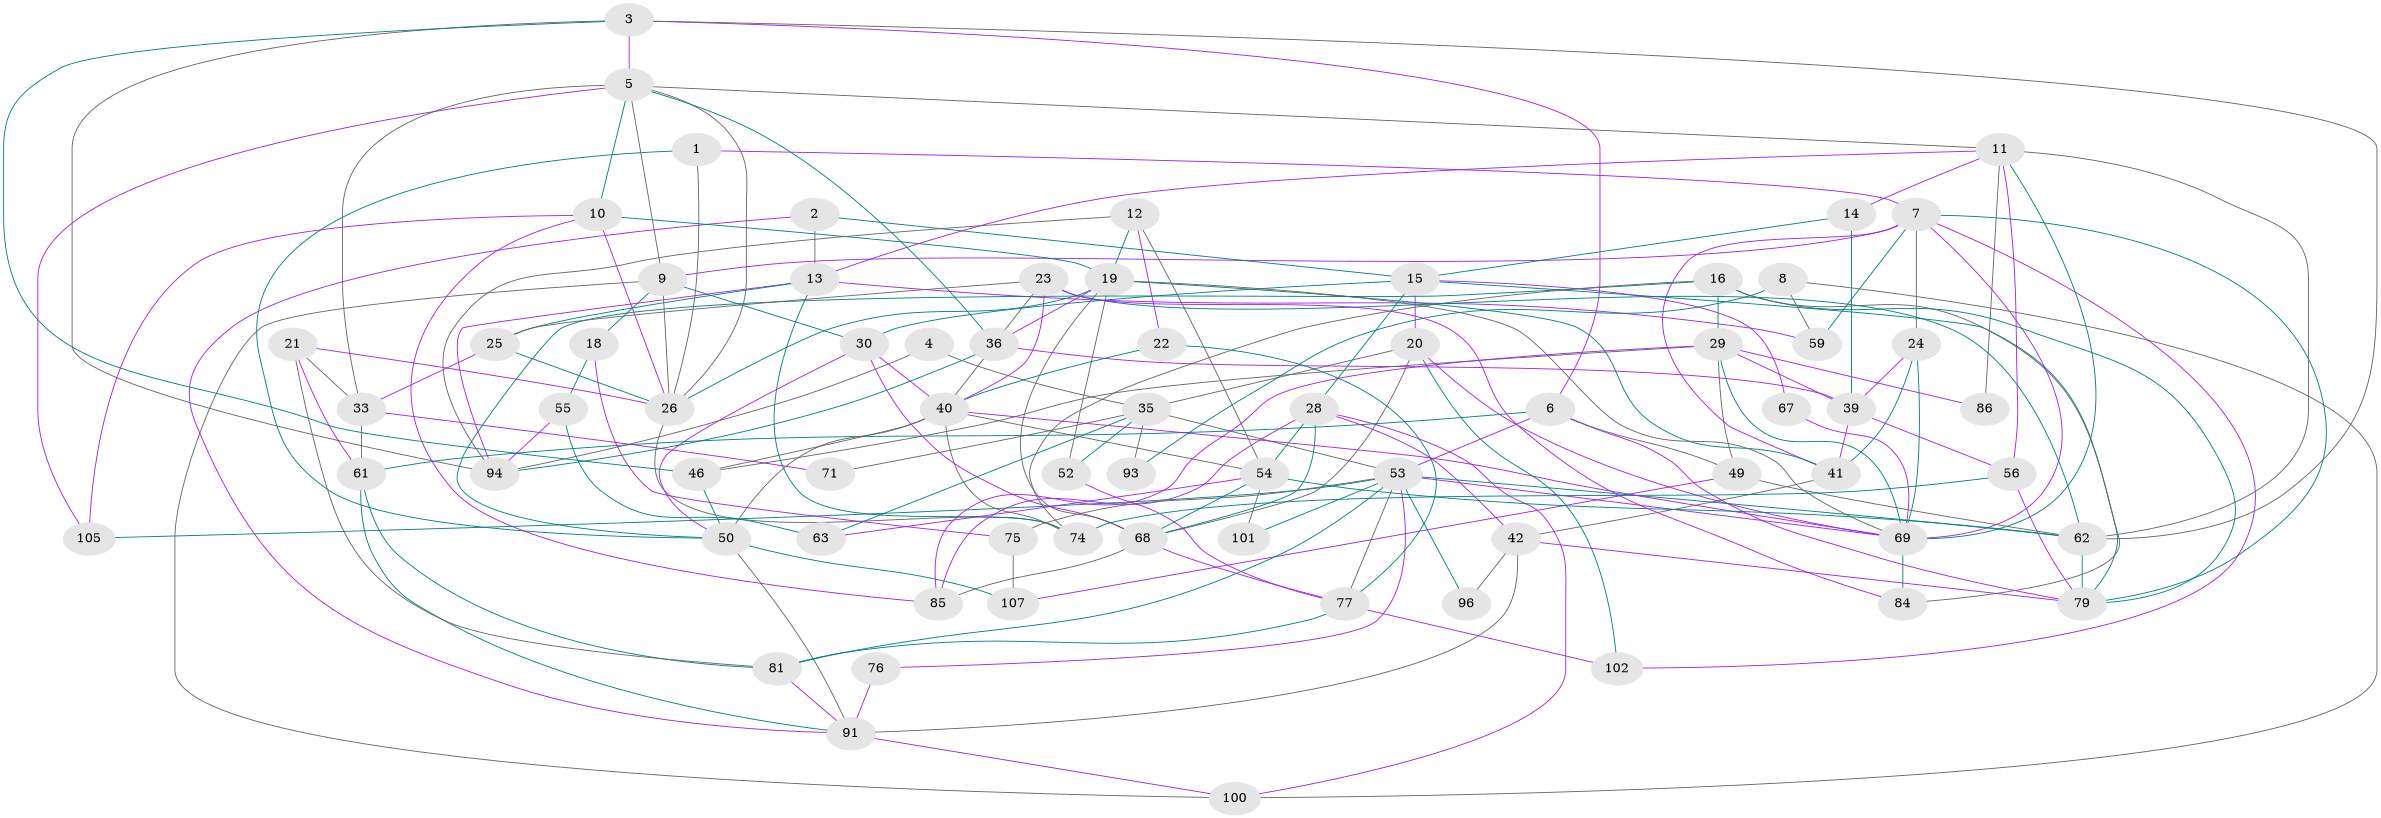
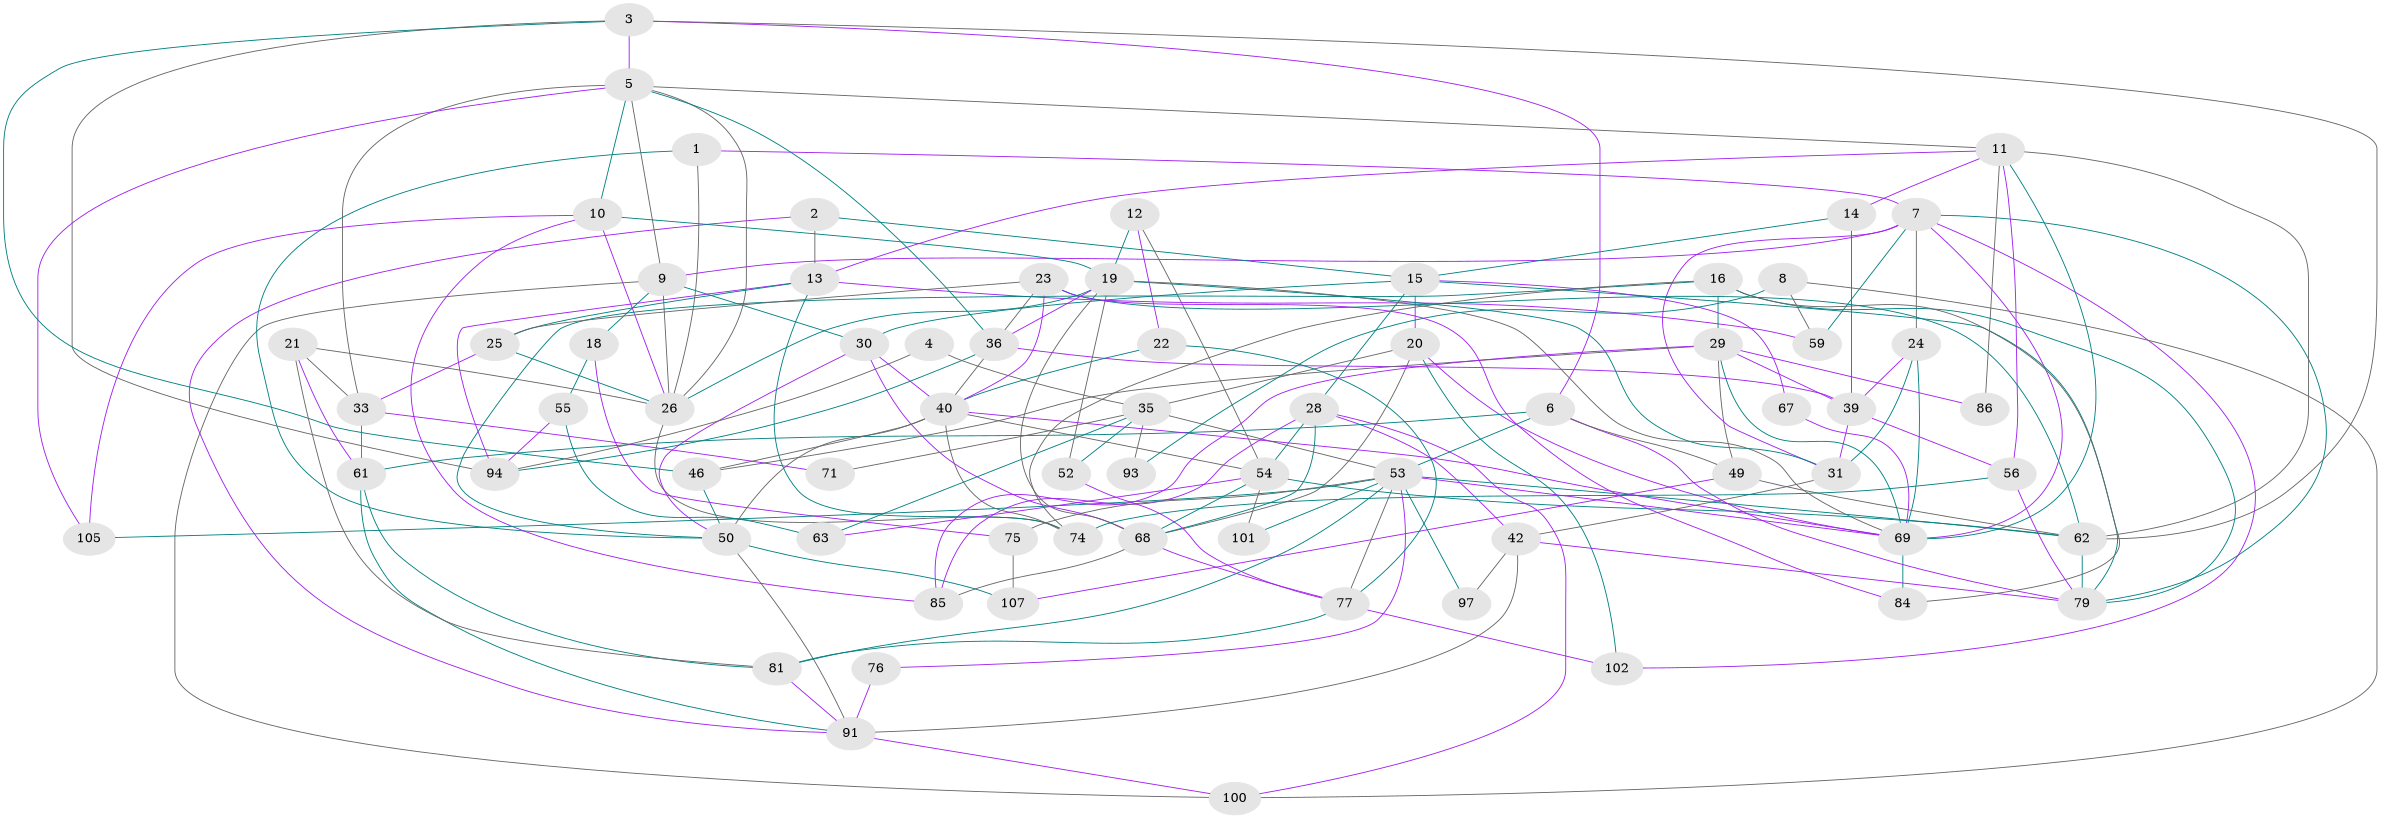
(721, 249) -> none
(482, 374) -> (482, 374)
(1474, 442) -> (1474, 442)
(1836, 474) -> (1836, 474)
(1467, 604) -> (1467, 604)
